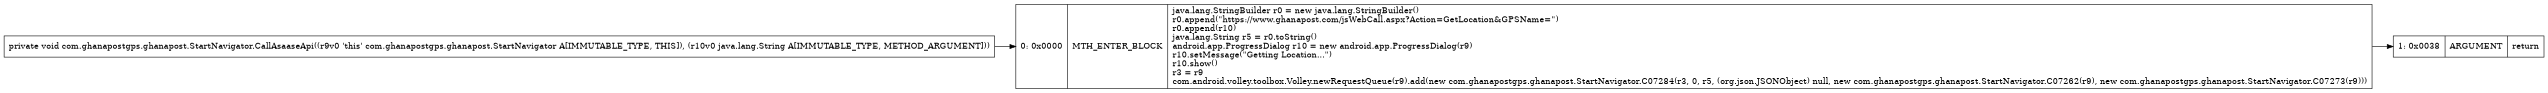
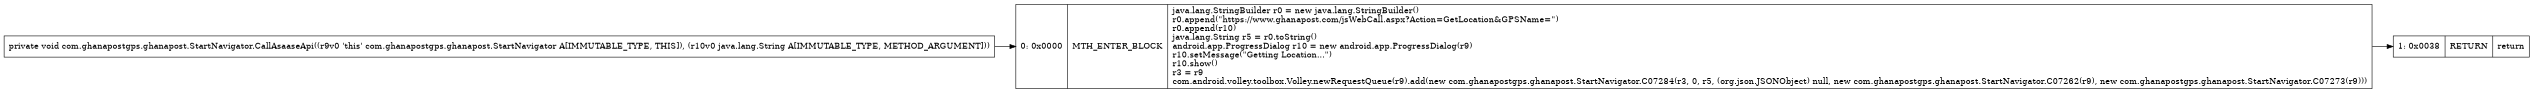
(2476, 46) -> (2469, 46)
